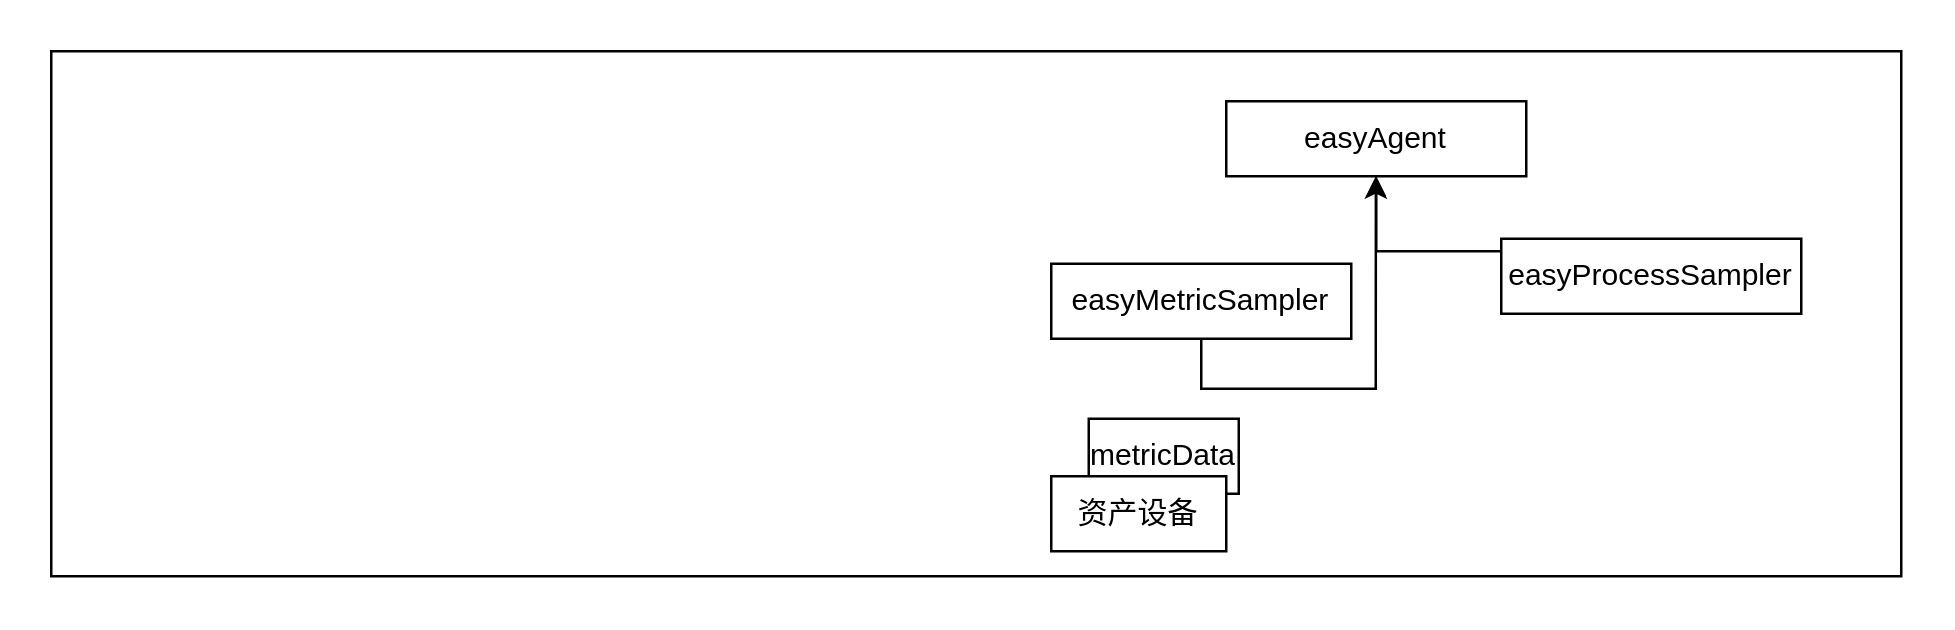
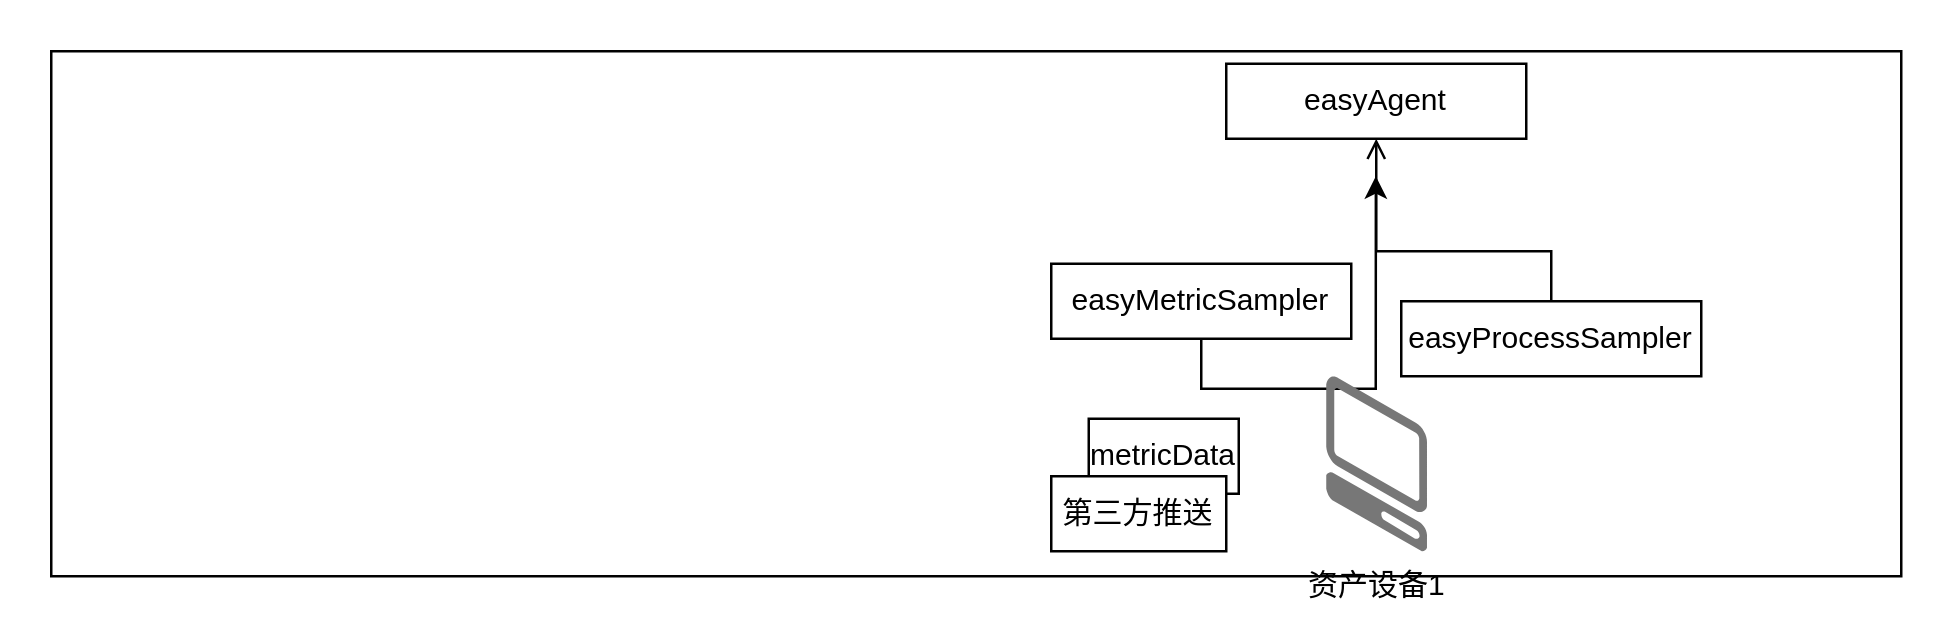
(1376, 139) -> (1376, 101)
(1651, 276) -> (1551, 339)
none -> (1377, 464)
(1139, 514) -> (1139, 514)
